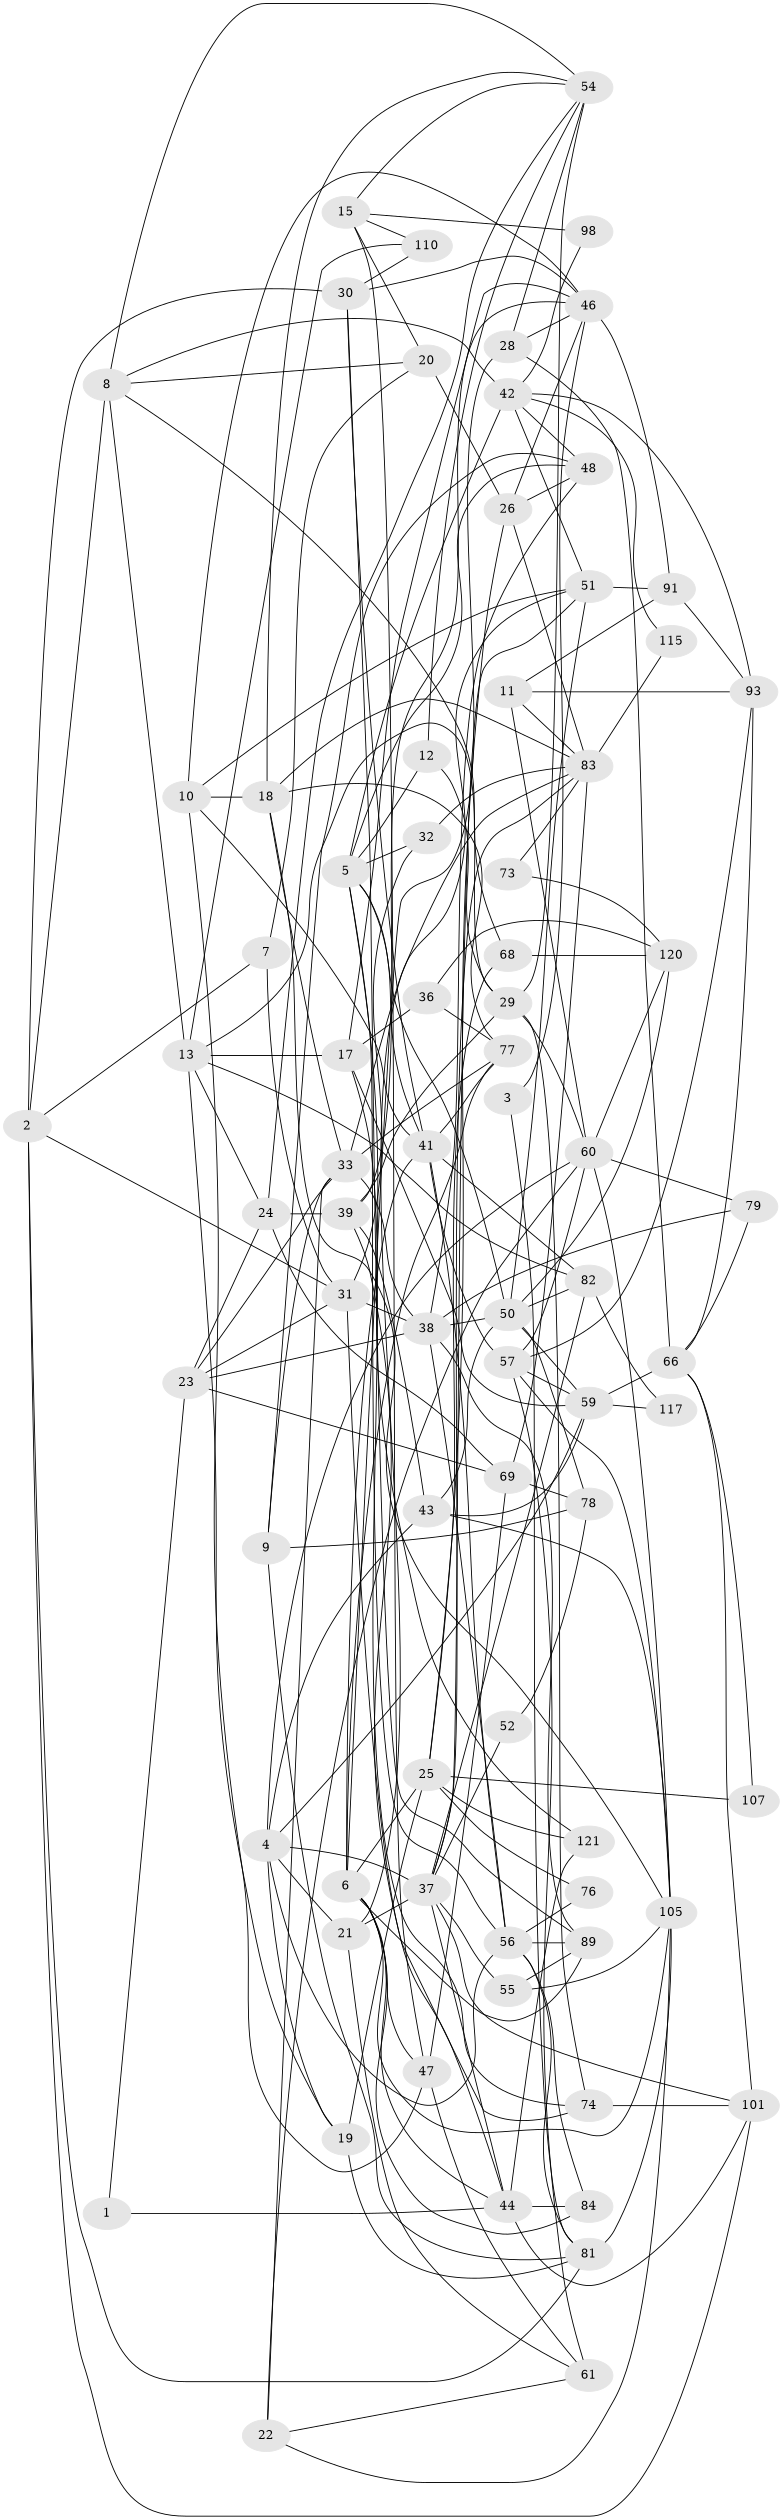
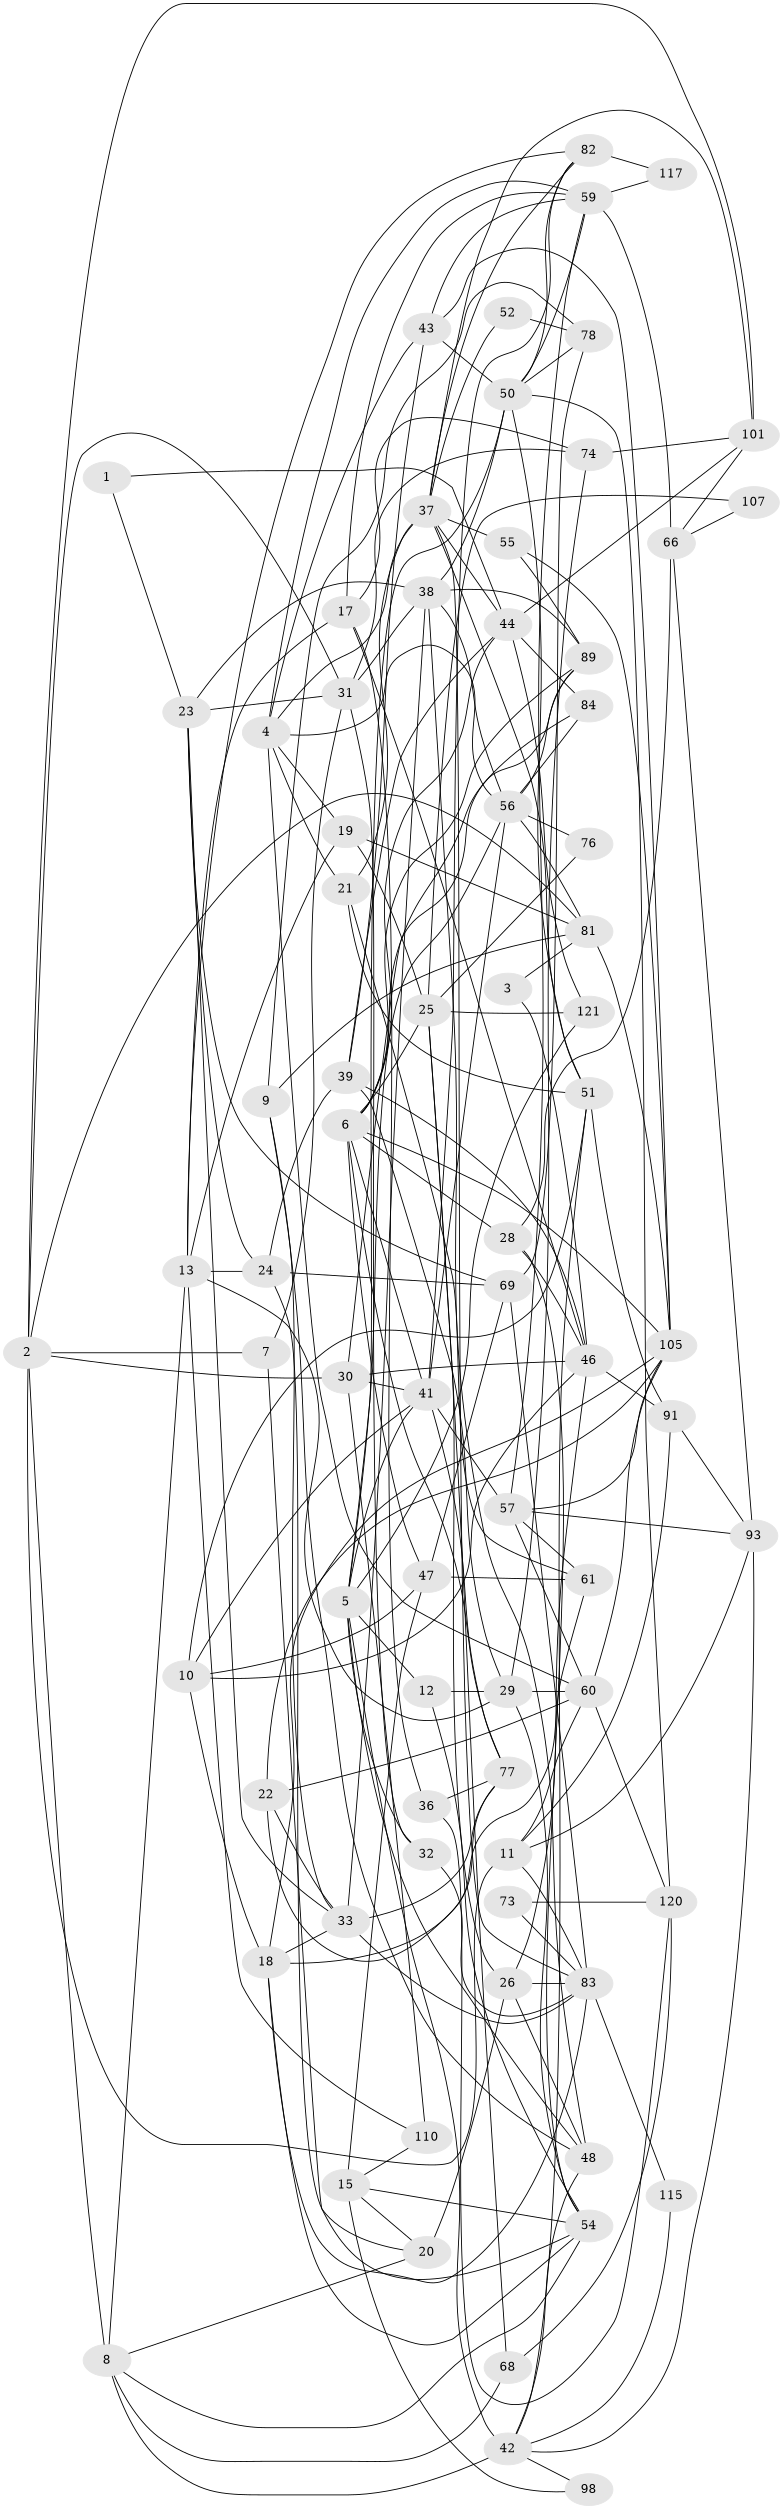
(754, 1207) -> none
none -> (102, 2059)
